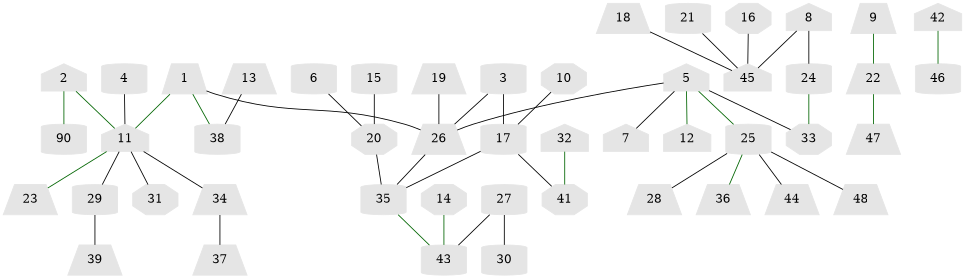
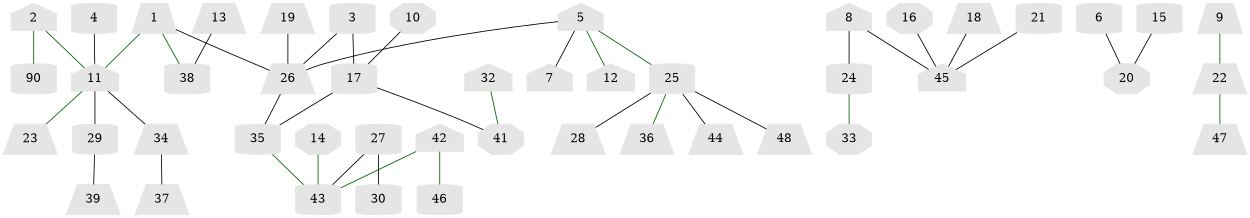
(750, 110) -> none
none -> (384, 167)
(379, 170) -> none
(155, 200) -> none
